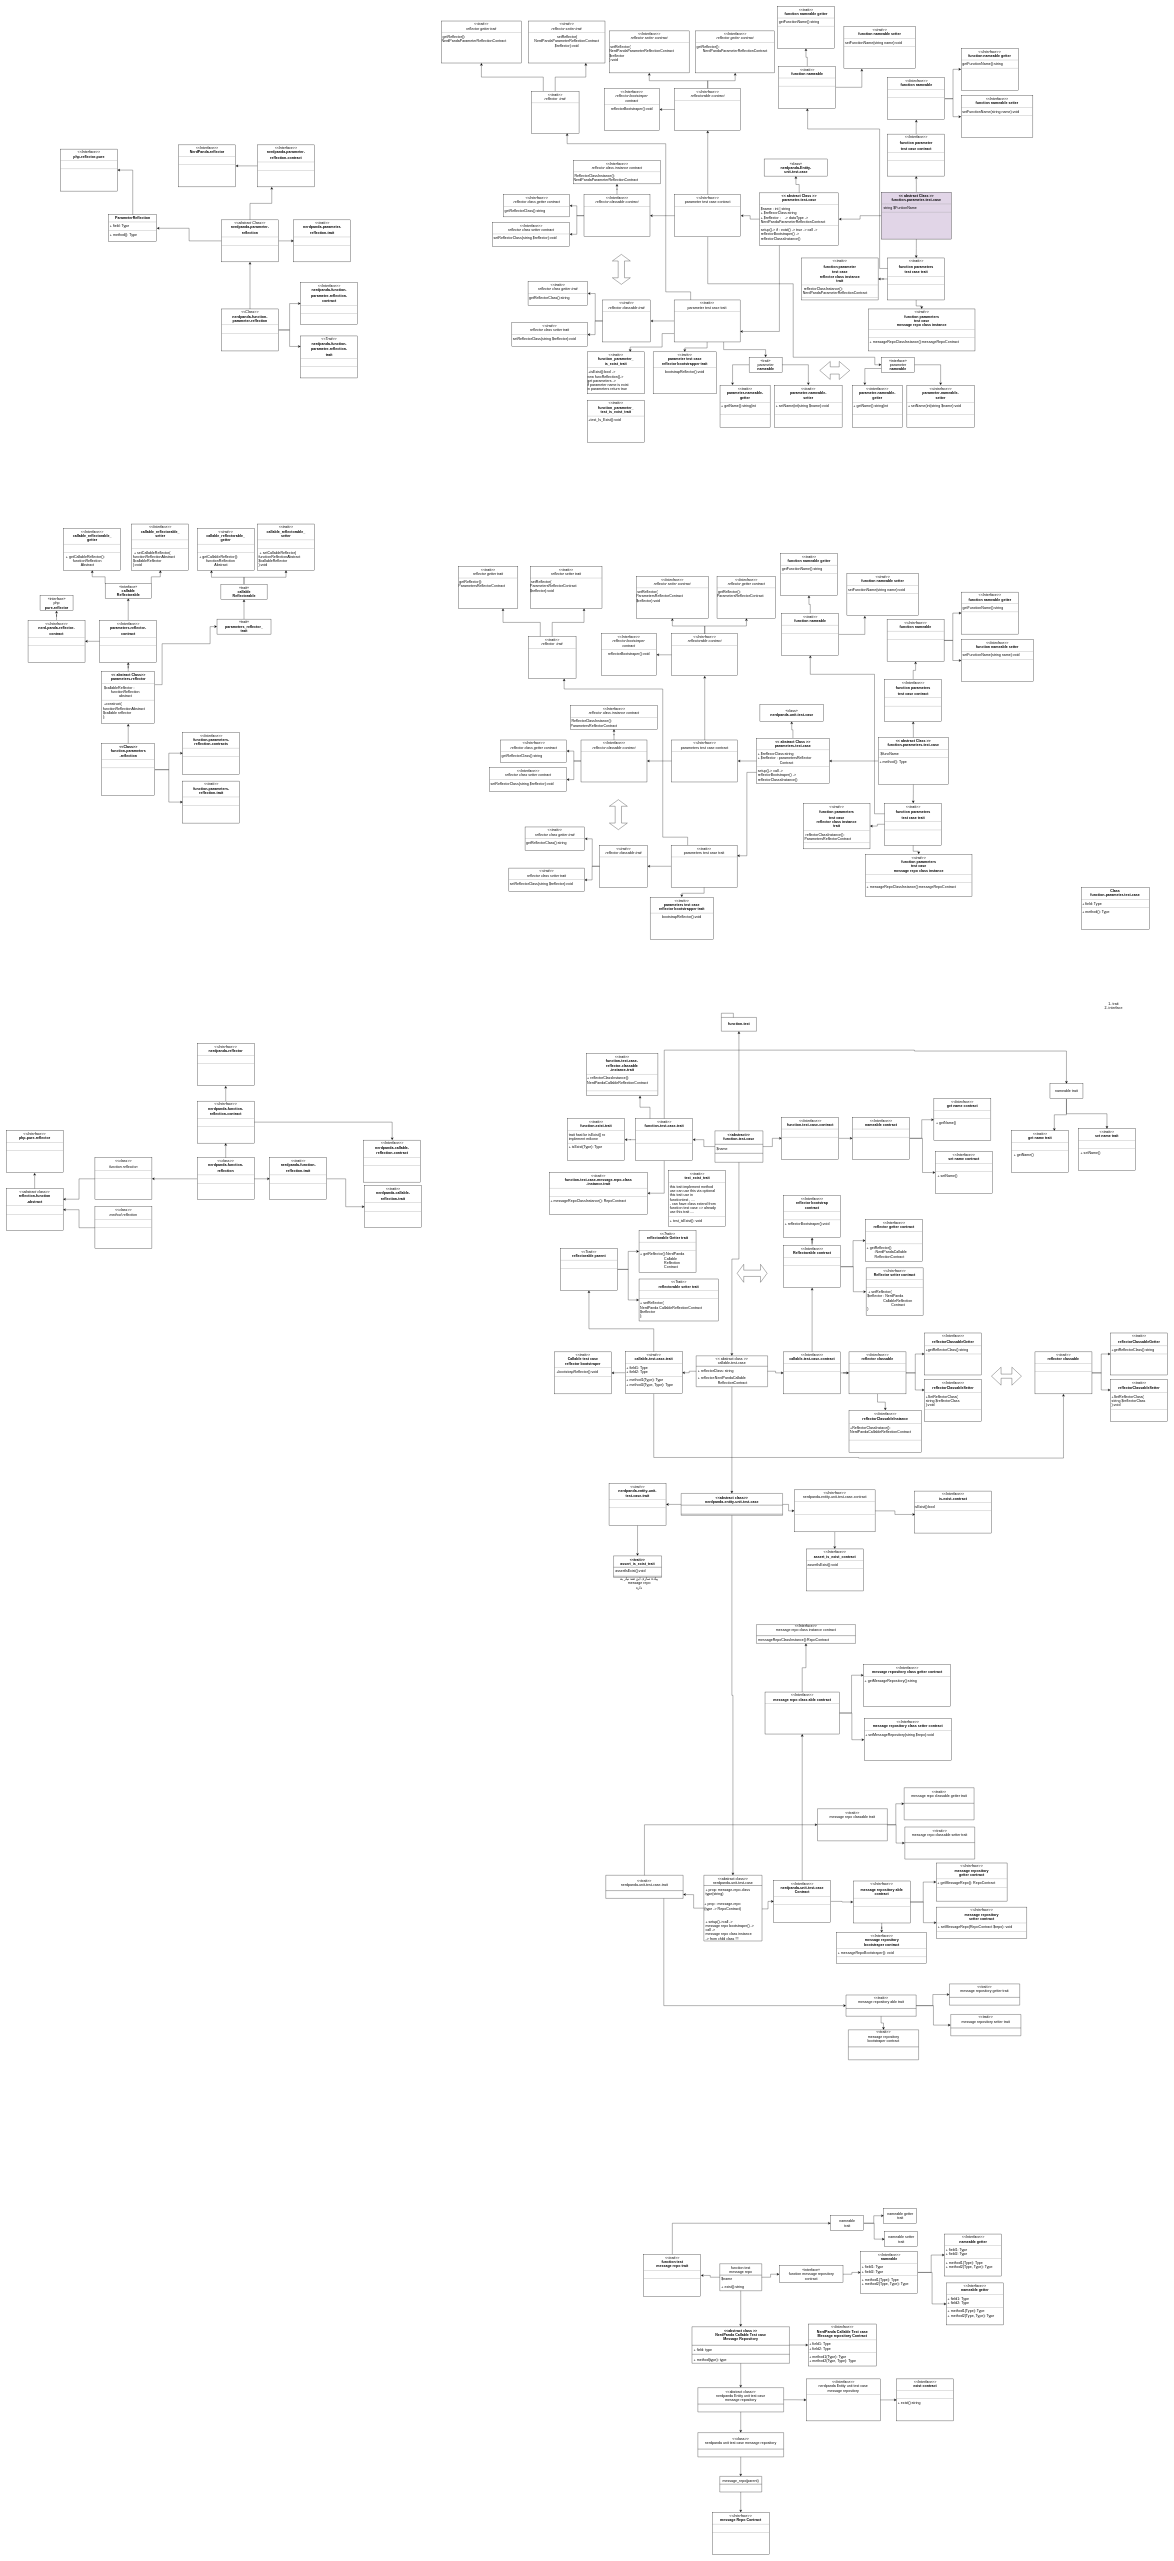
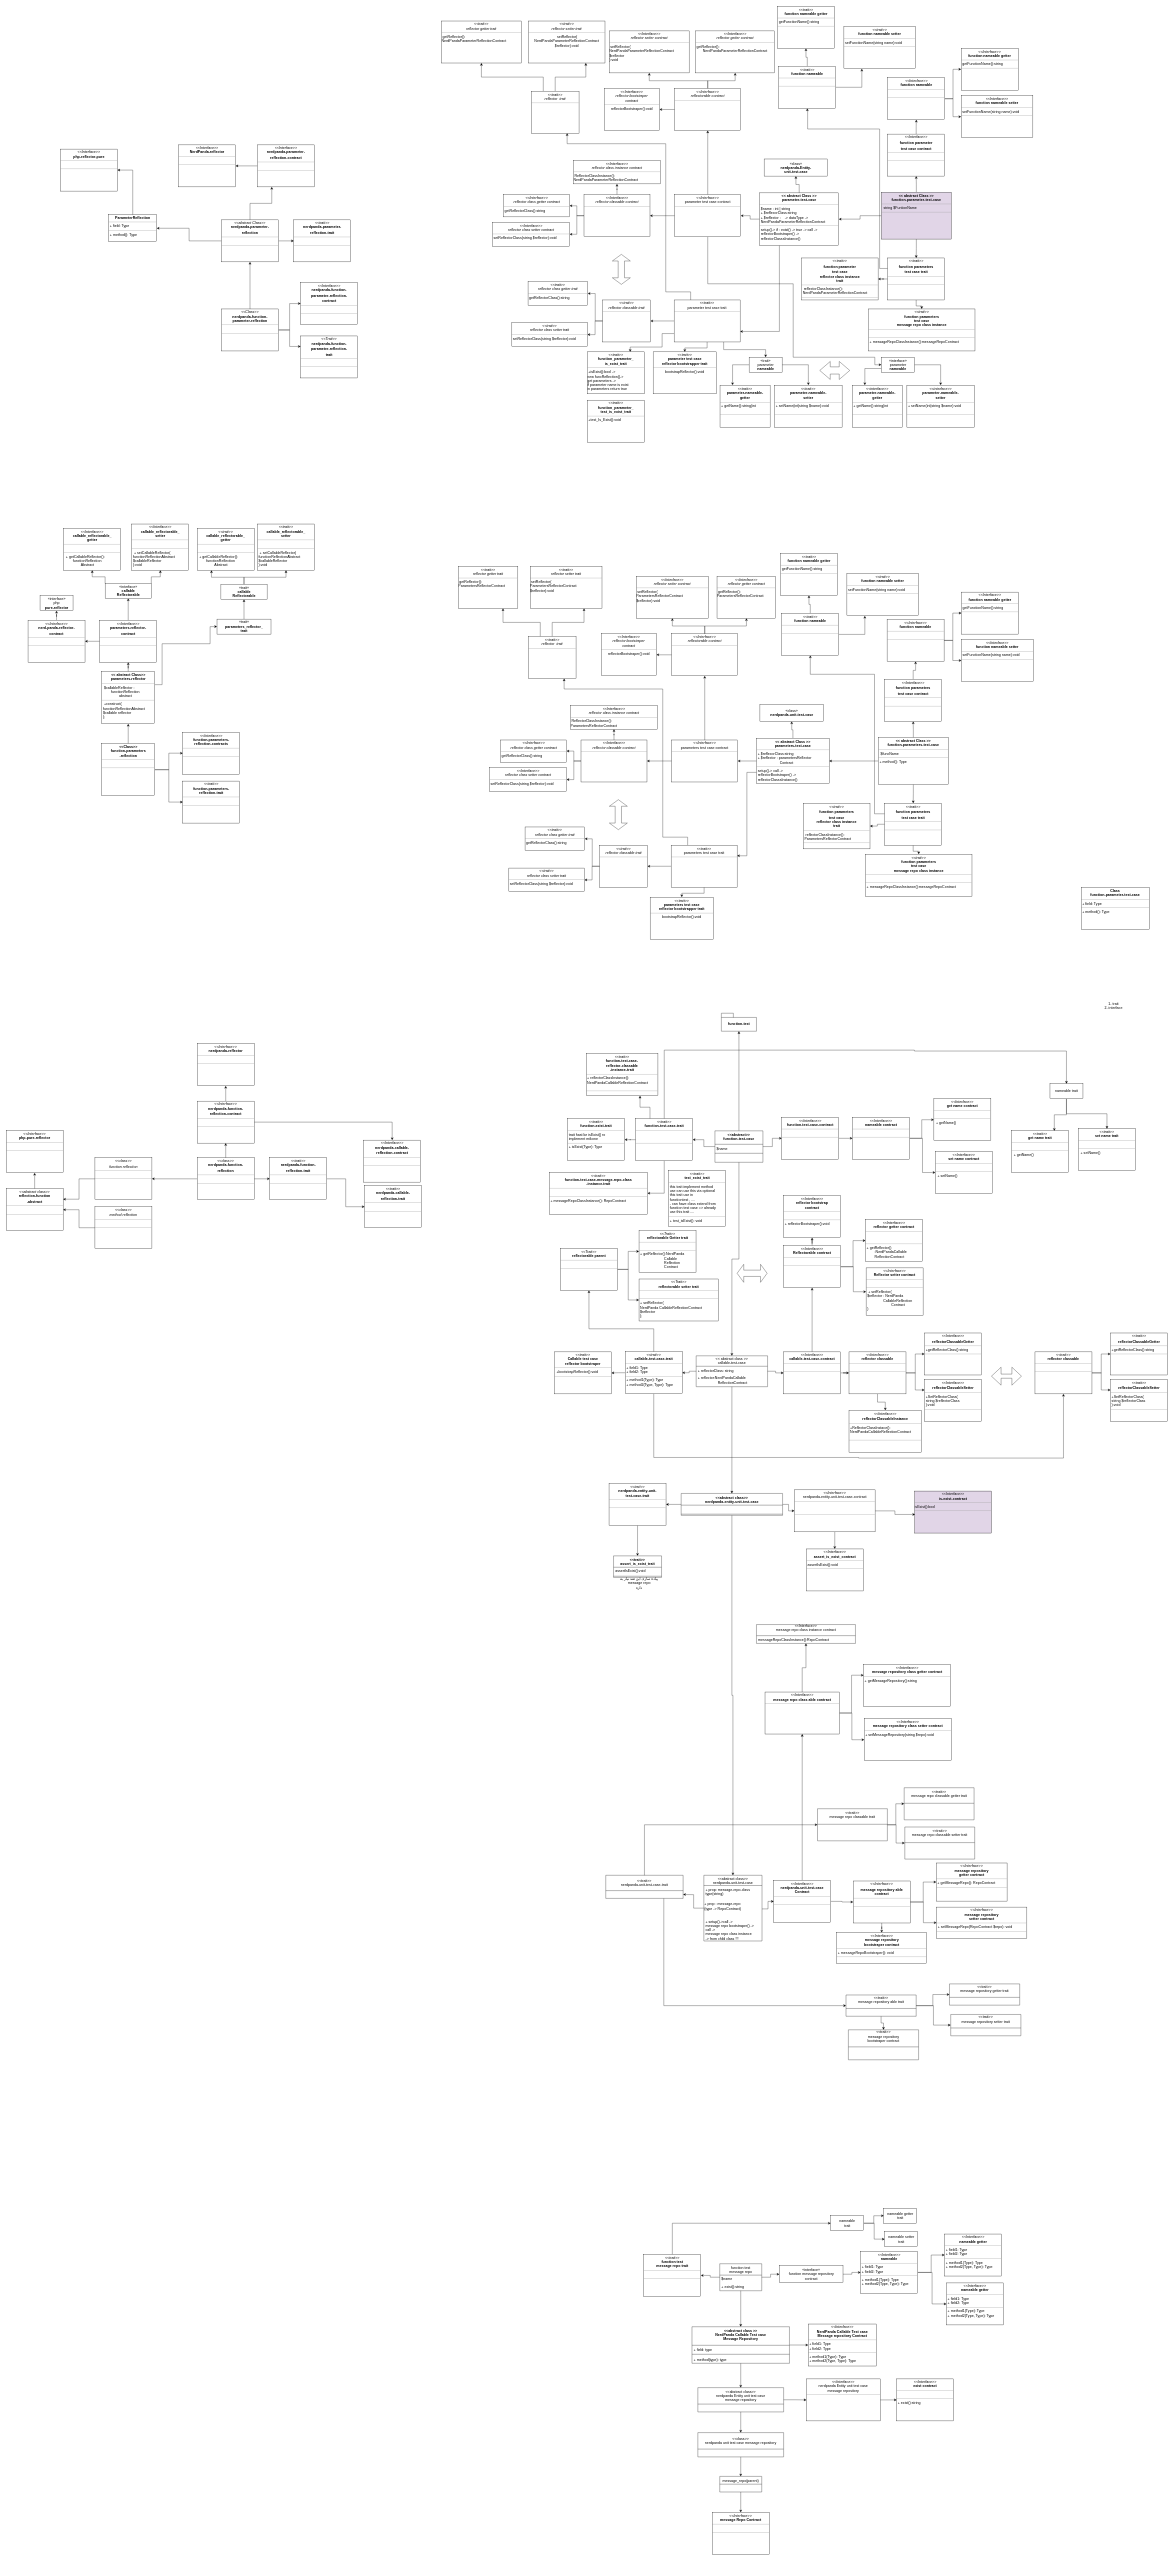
(953, 1512) -> (953, 1512)
